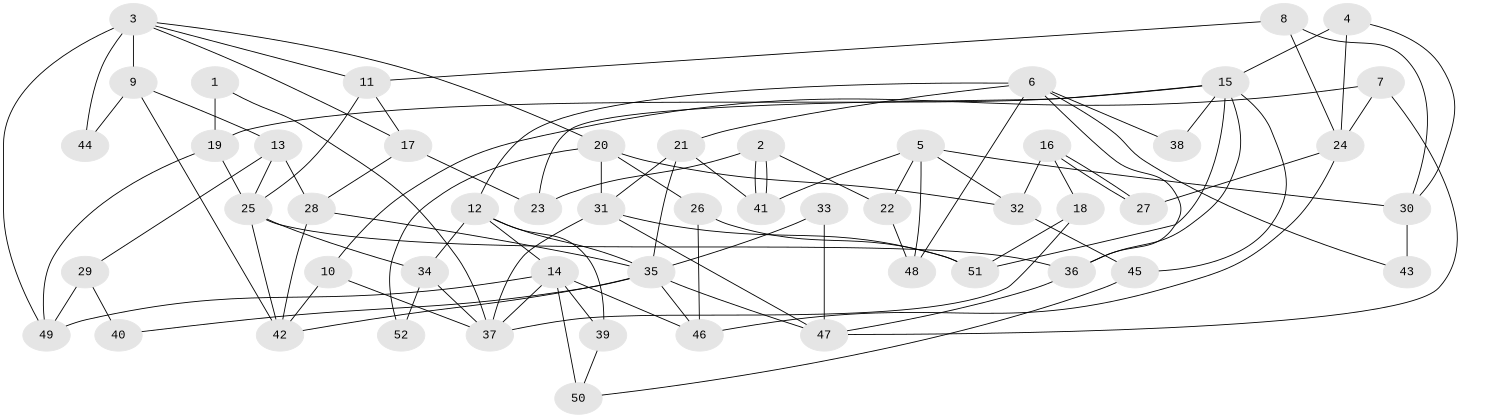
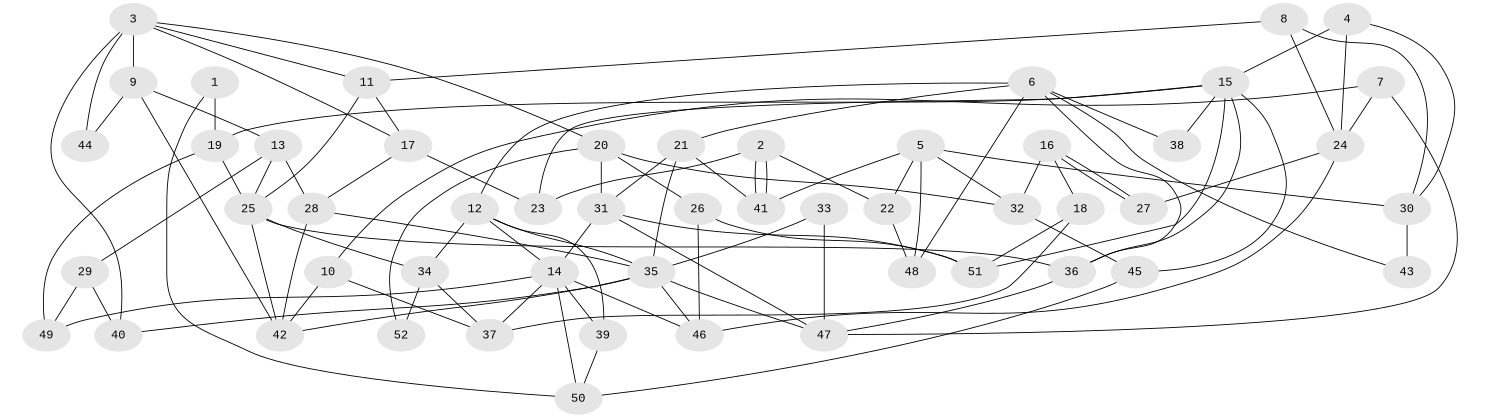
(4, 151) -> (58, 174)
(385, 180) -> (250, 352)
(523, 256) -> (579, 240)
